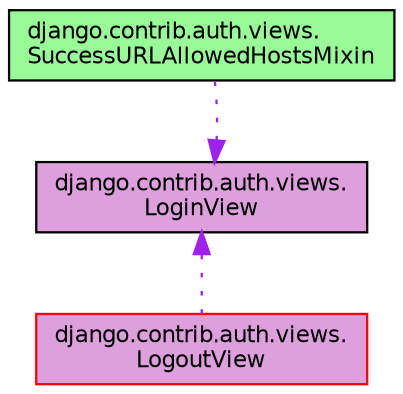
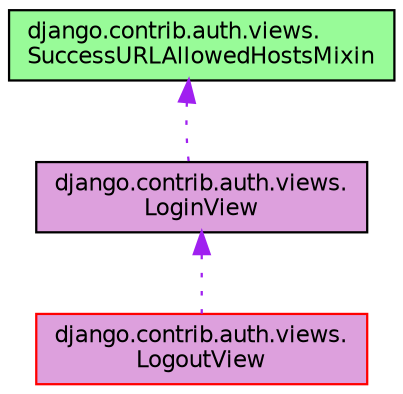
(217, 110) -> (187, 133)
